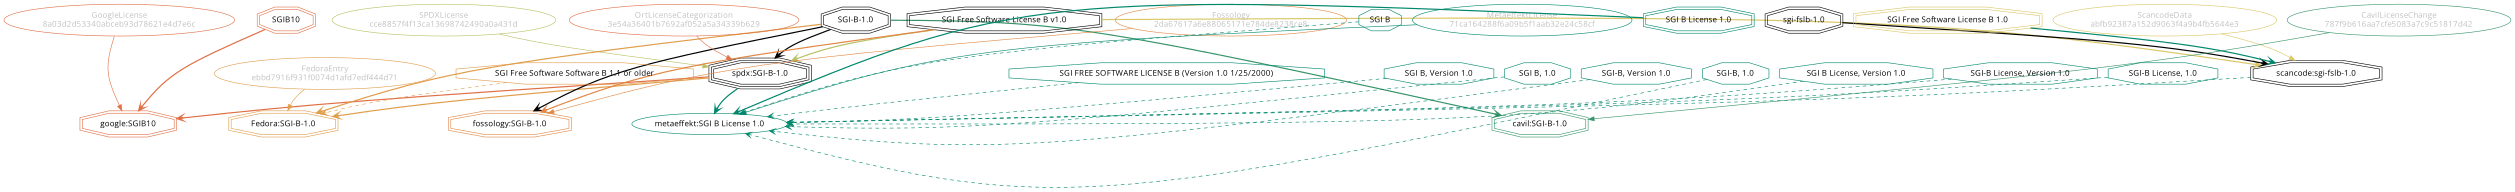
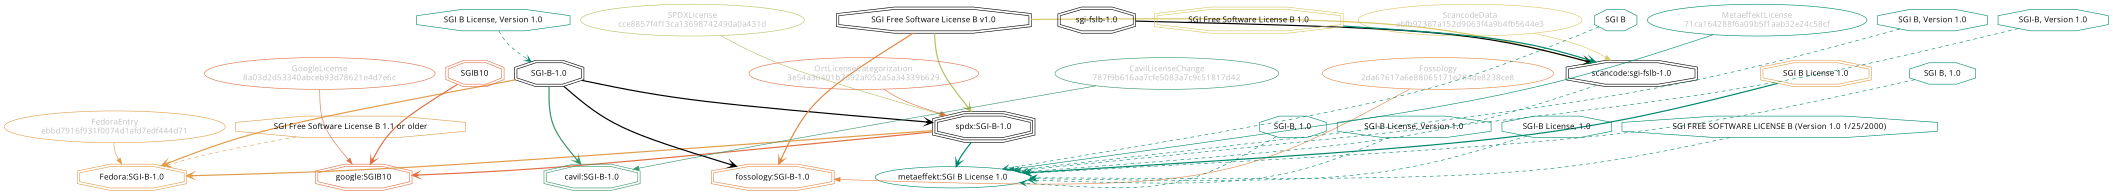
(1699, 20) -> (1816, 73)
(575, 73) -> (351, 127)
(1300, 122) -> (511, 47)
